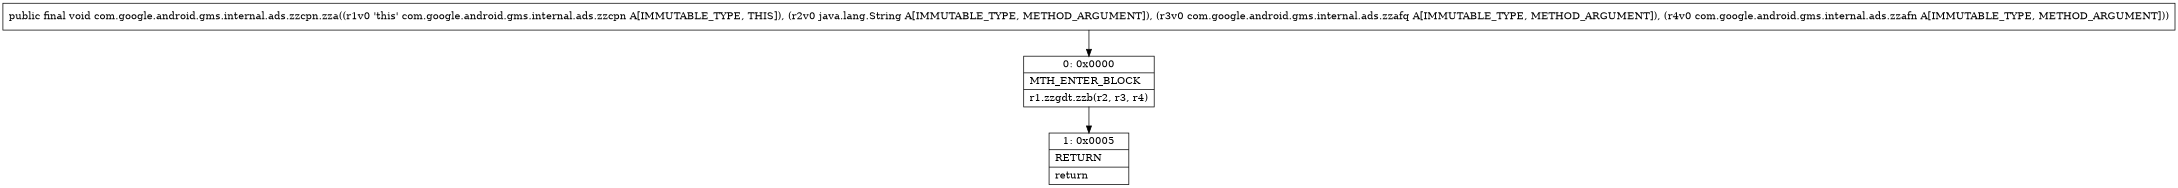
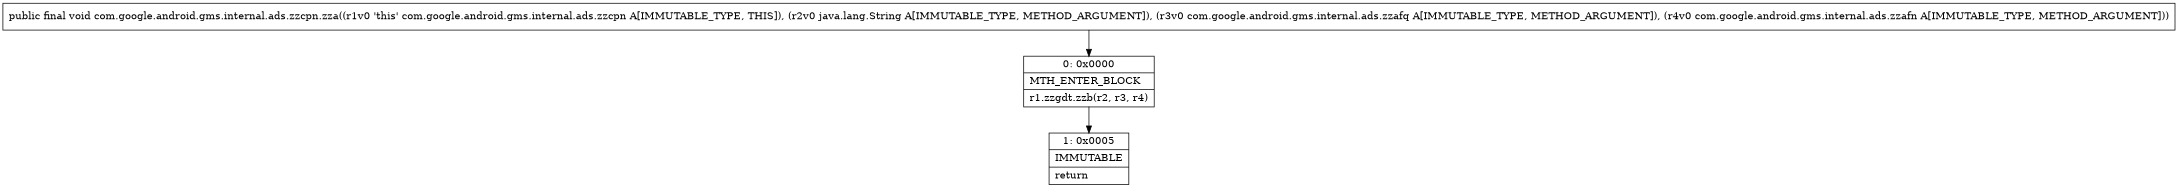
(1078, 158) -> (1089, 158)
